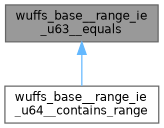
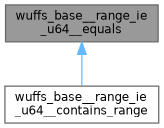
(82, 23) -> (82, 23)
